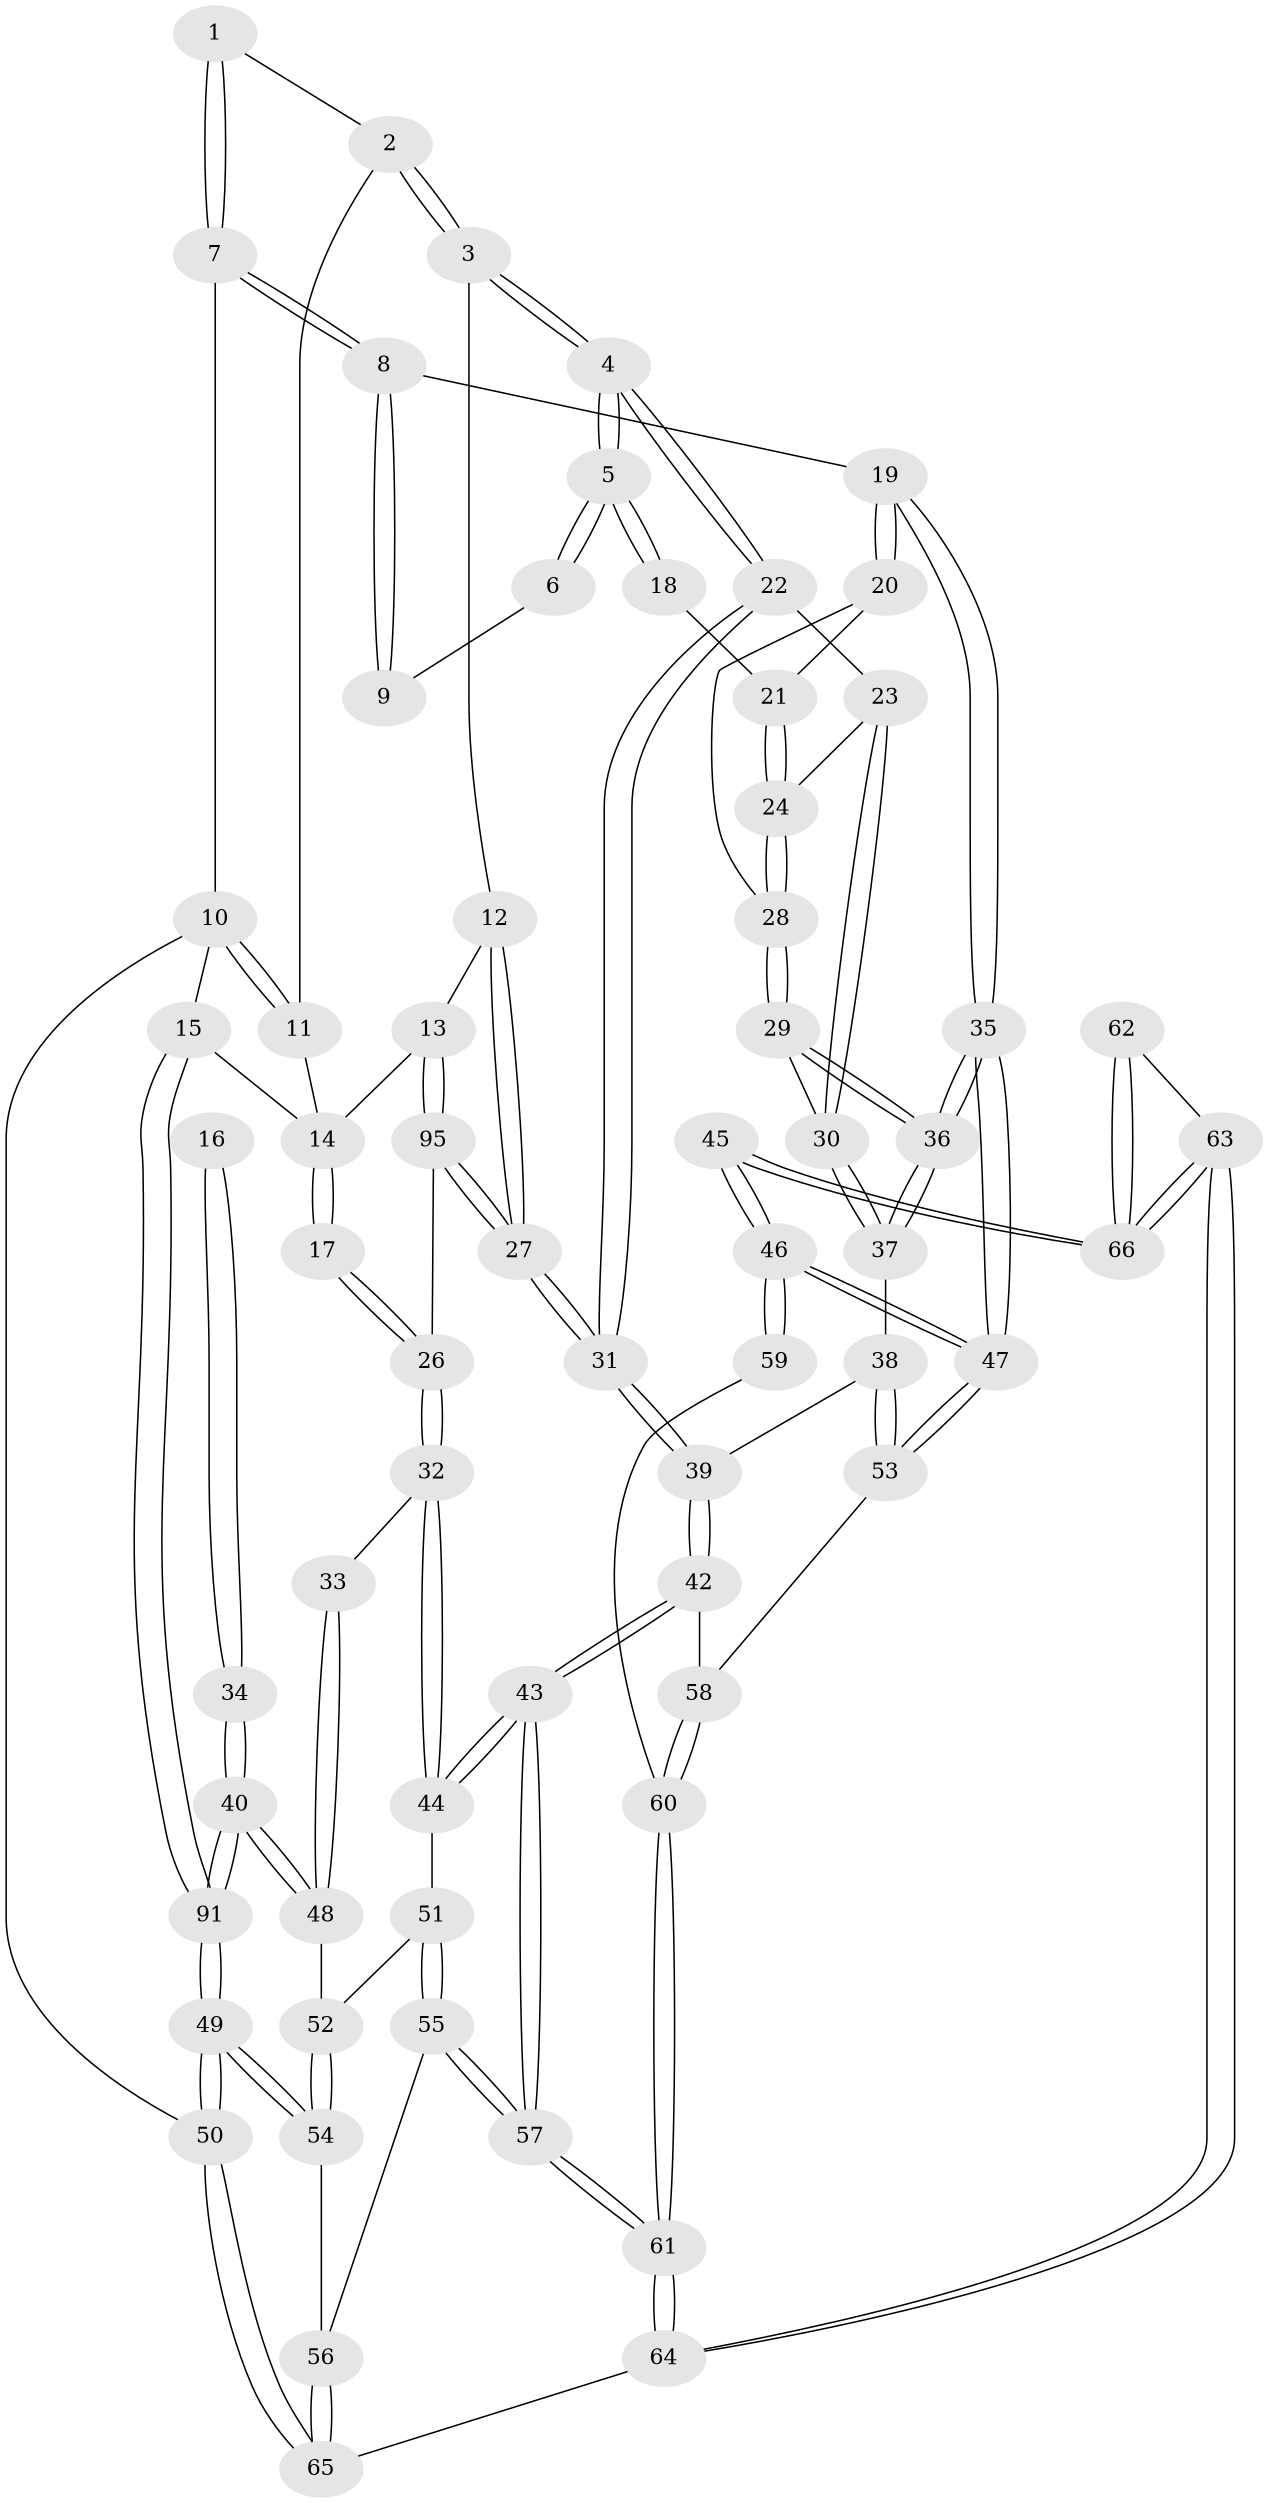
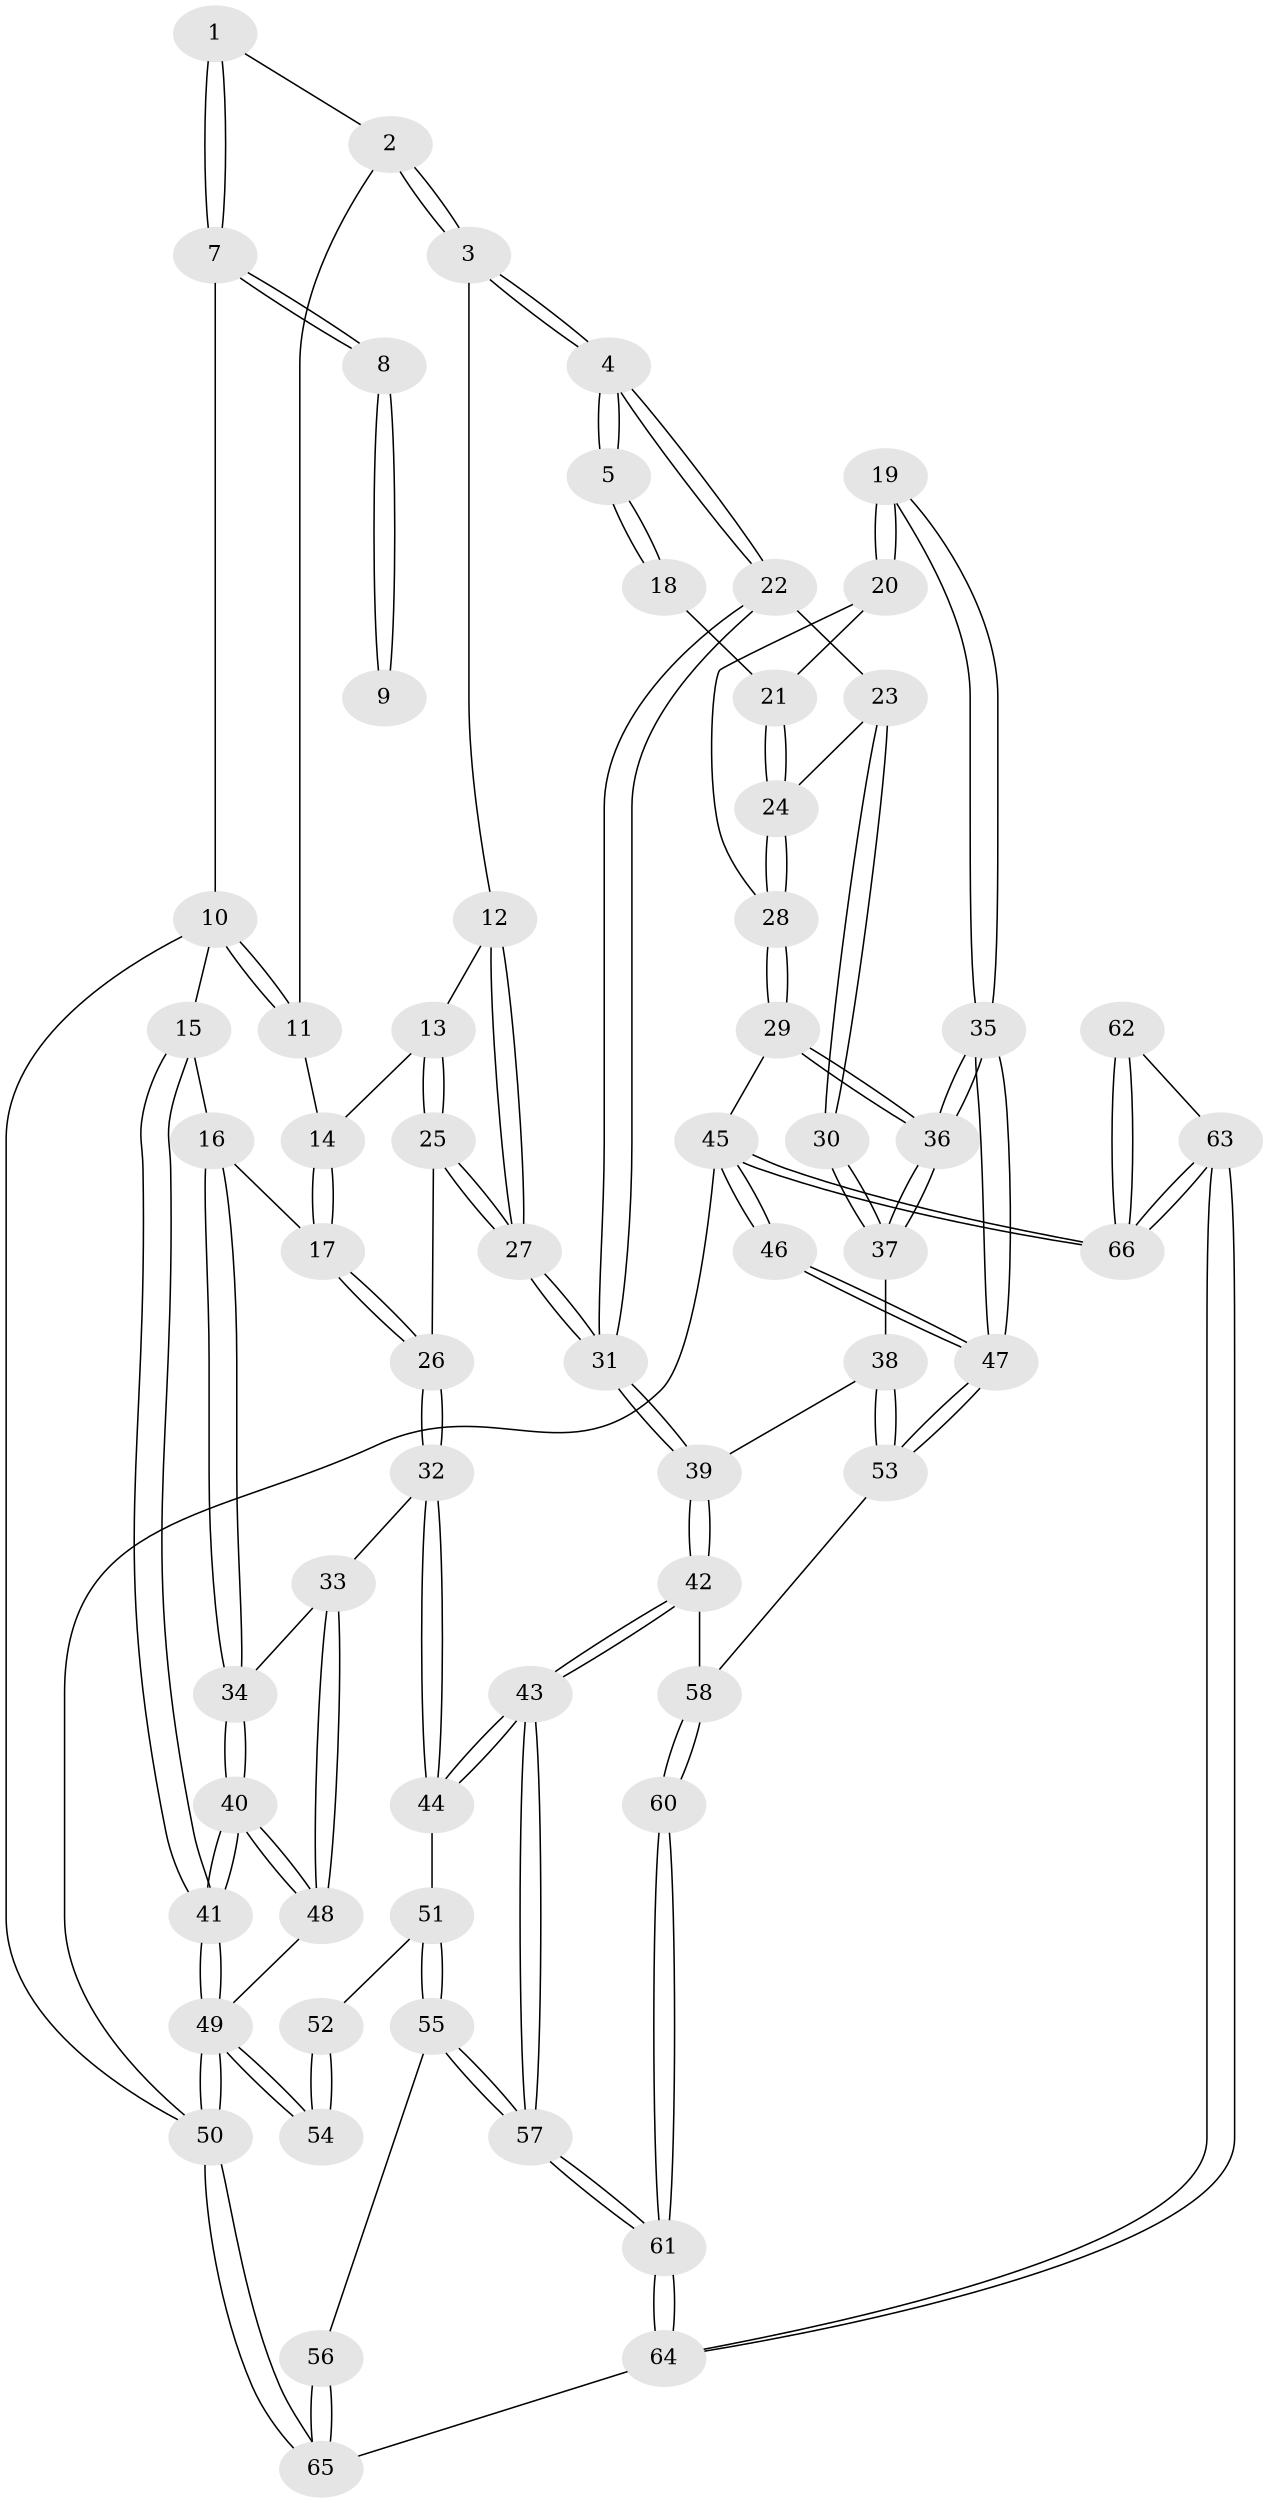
(582, 410) -> none
(554, 587) -> none
(256, 1086) -> (201, 1085)
(803, 1086) -> (747, 1086)
(434, 1141) -> (434, 1141)
none -> (267, 1196)
(775, 1362) -> none
none -> (173, 1525)
none -> (284, 1639)
(211, 1916) -> (211, 1916)
(321, 1971) -> (266, 1971)
(321, 2248) -> none
